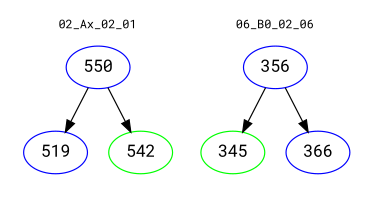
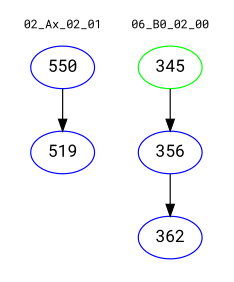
(275, 25) -> (171, 25)
(257, 105) -> (170, 104)
(141, 152) -> none
(318, 152) -> (170, 238)
